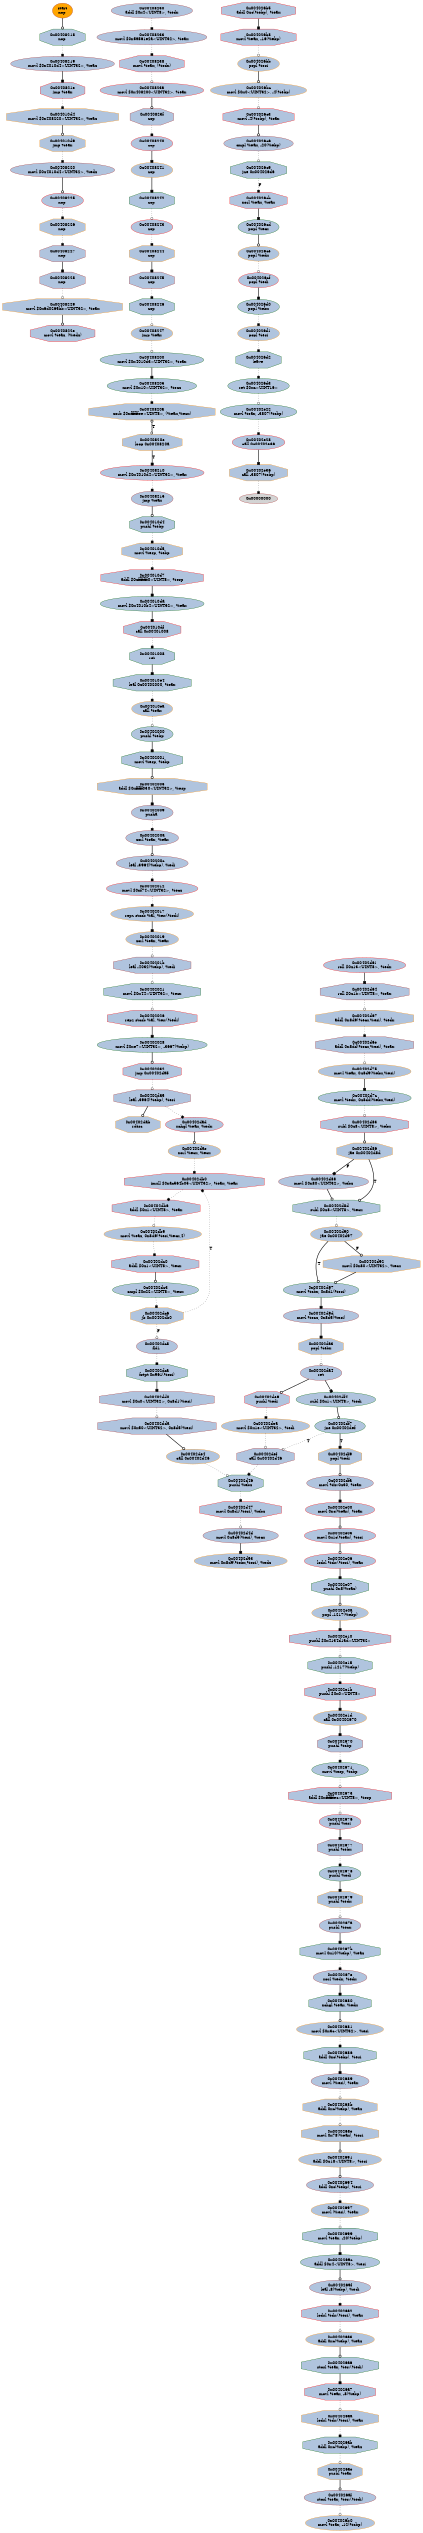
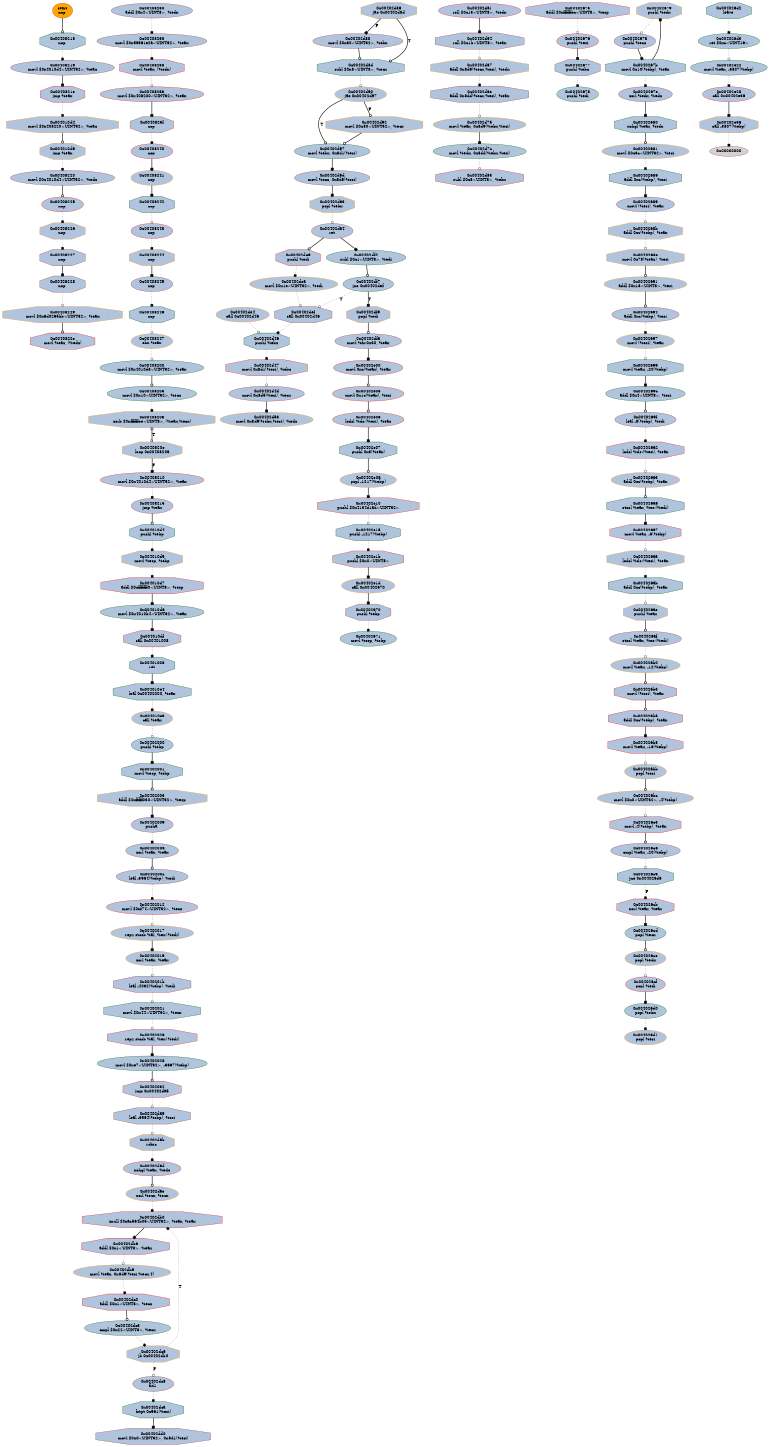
(152, 102) -> (152, 108)
(152, 280) -> (152, 284)
(152, 333) -> (152, 341)
(259, 345) -> none
(152, 372) -> (152, 380)
(154, 458) -> (154, 465)
none -> (645, 692)
(152, 900) -> (152, 919)
(146, 1110) -> (152, 1128)
(173, 1111) -> (152, 1154)
(365, 1137) -> none
(176, 1194) -> (140, 1232)
(157, 1426) -> none
(340, 1781) -> none
(340, 1885) -> (660, 41)
